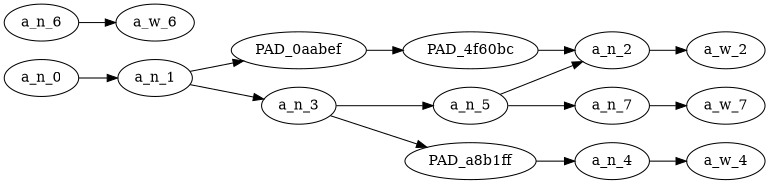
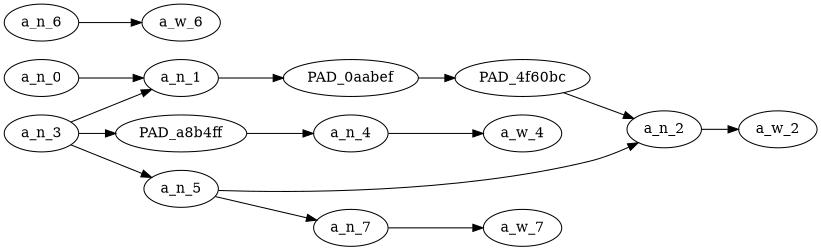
(222, 91) -> (107, 108)
(471, 161) -> (181, 133)
